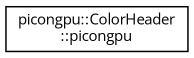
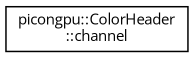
(97, 29) -> (97, 29)
